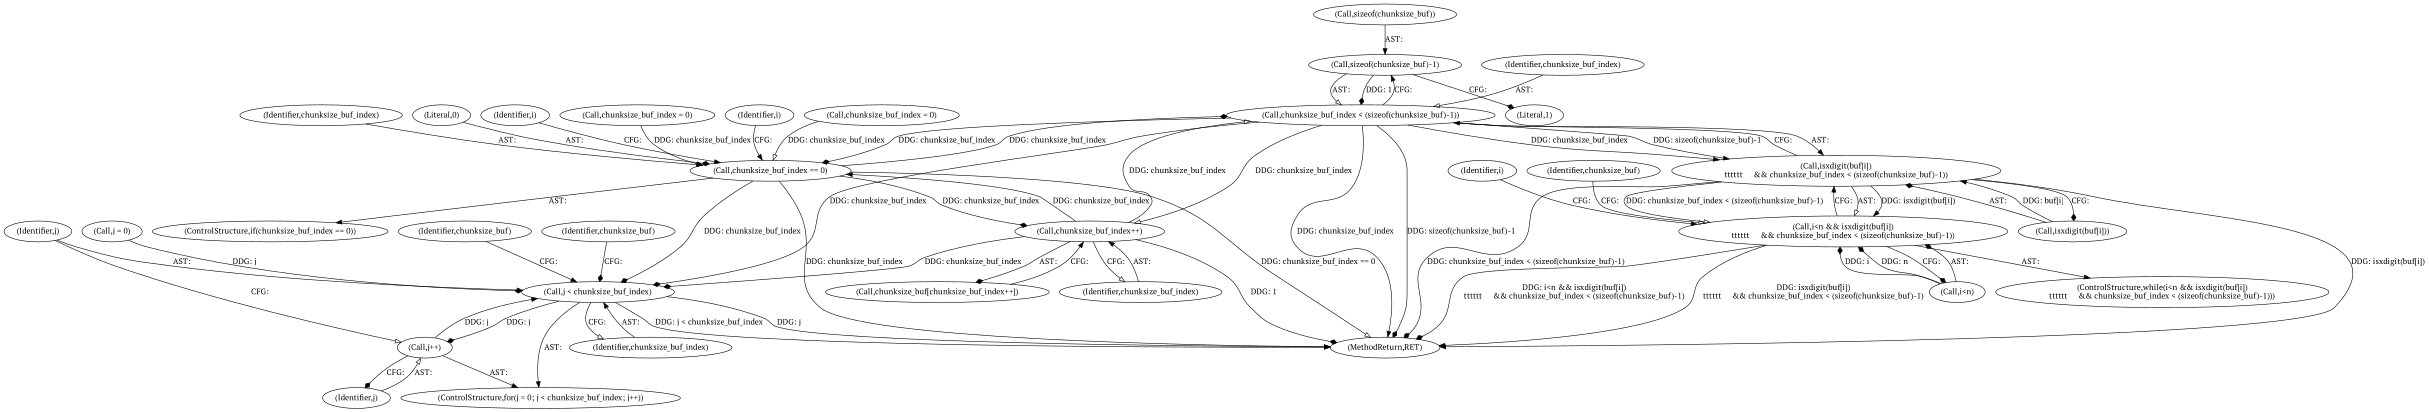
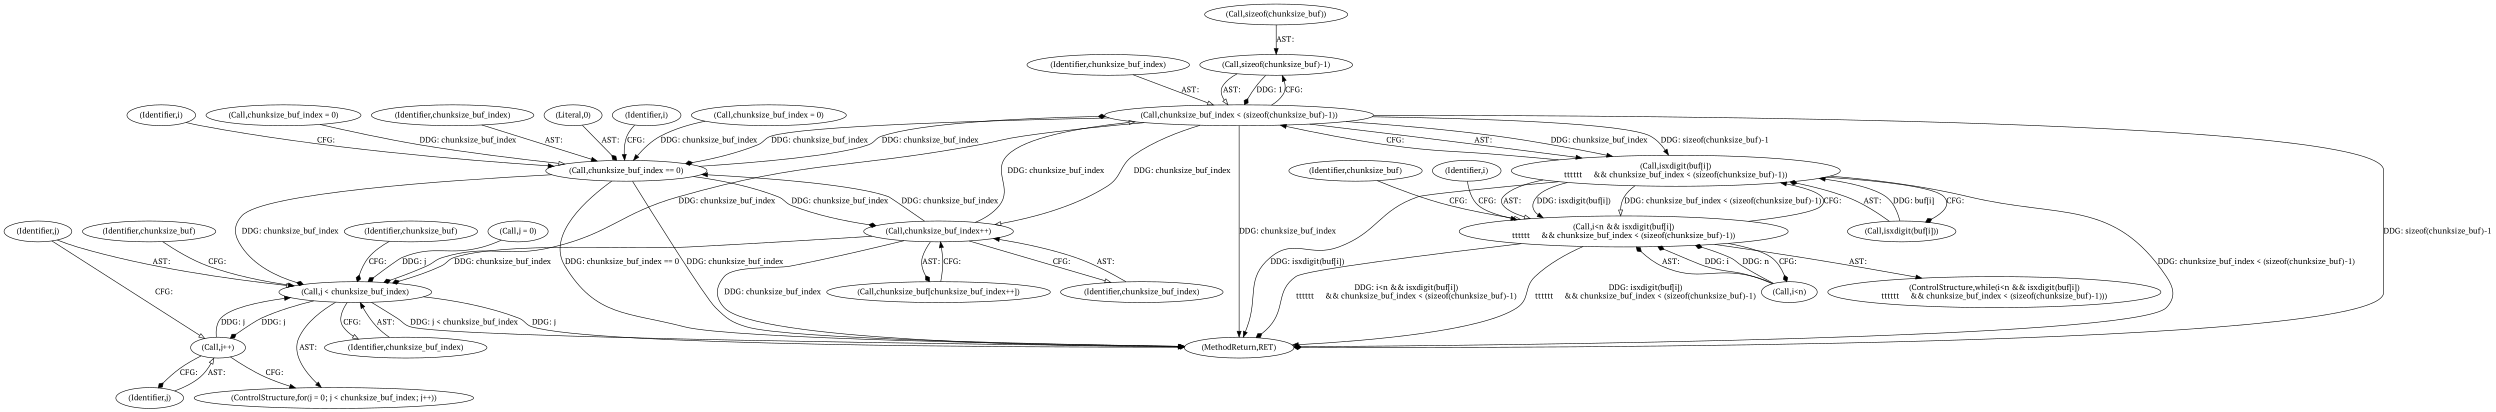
(1535, 115) -> none
(270, 231) -> none
(1264, 292) -> (773, 292)
(500, 373) -> (276, 373)
